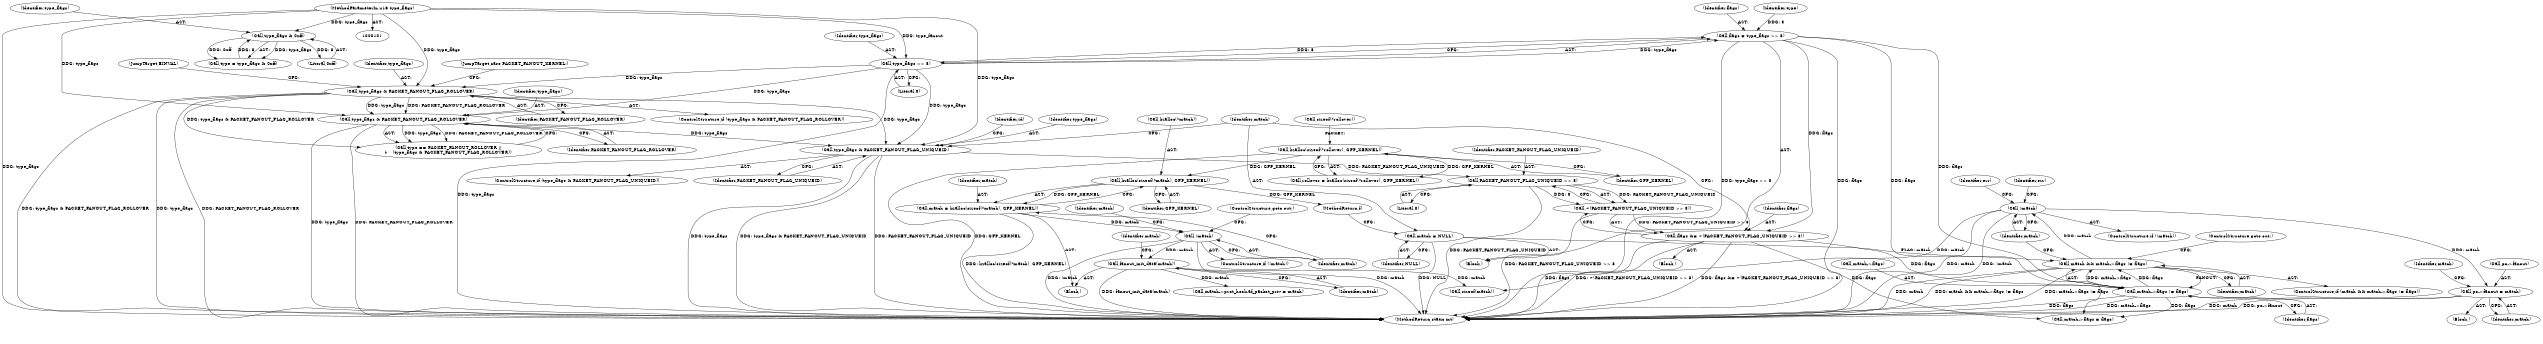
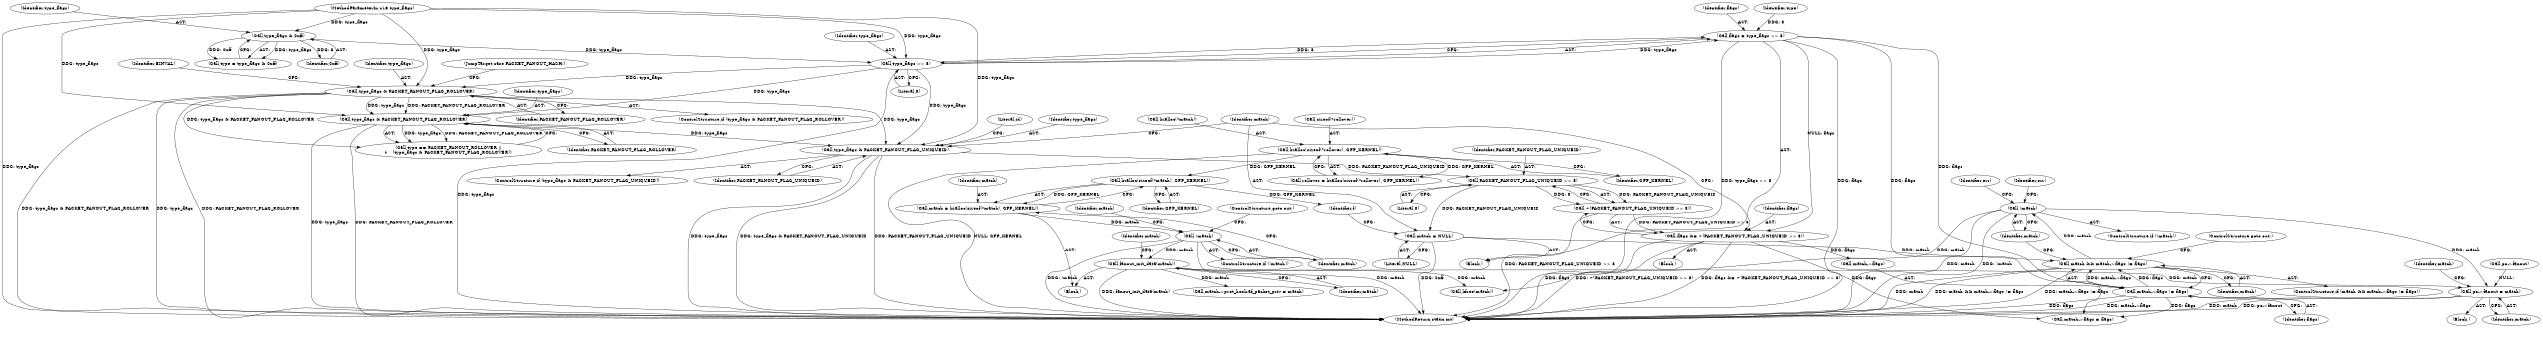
(372, 36) -> none
(923, 36) -> (923, 36)
(246, 50) -> (246, 50)
none -> (589, 52)
(154, 64) -> (154, 64)
(323, 64) -> (323, 64)
(515, 64) -> (515, 64)
(1010, 119) -> (1010, 119)
(1336, 133) -> (1336, 133)
(1821, 133) -> (1821, 133)
(1166, 148) -> (1245, 134)
(1343, 209) -> (1343, 209)
(998, 236) -> (998, 236)
(1472, 240) -> (1447, 199)
(1916, 250) -> (1916, 250)
(1401, 264) -> (1401, 264)
none -> (1819, 270)
(1938, 277) -> (1819, 249)
(1433, 278) -> (1433, 278)
(2208, 278) -> (2208, 278)
(2507, 278) -> (2507, 278)
(1472, 292) -> (1472, 292)
(1088, 310) -> none
